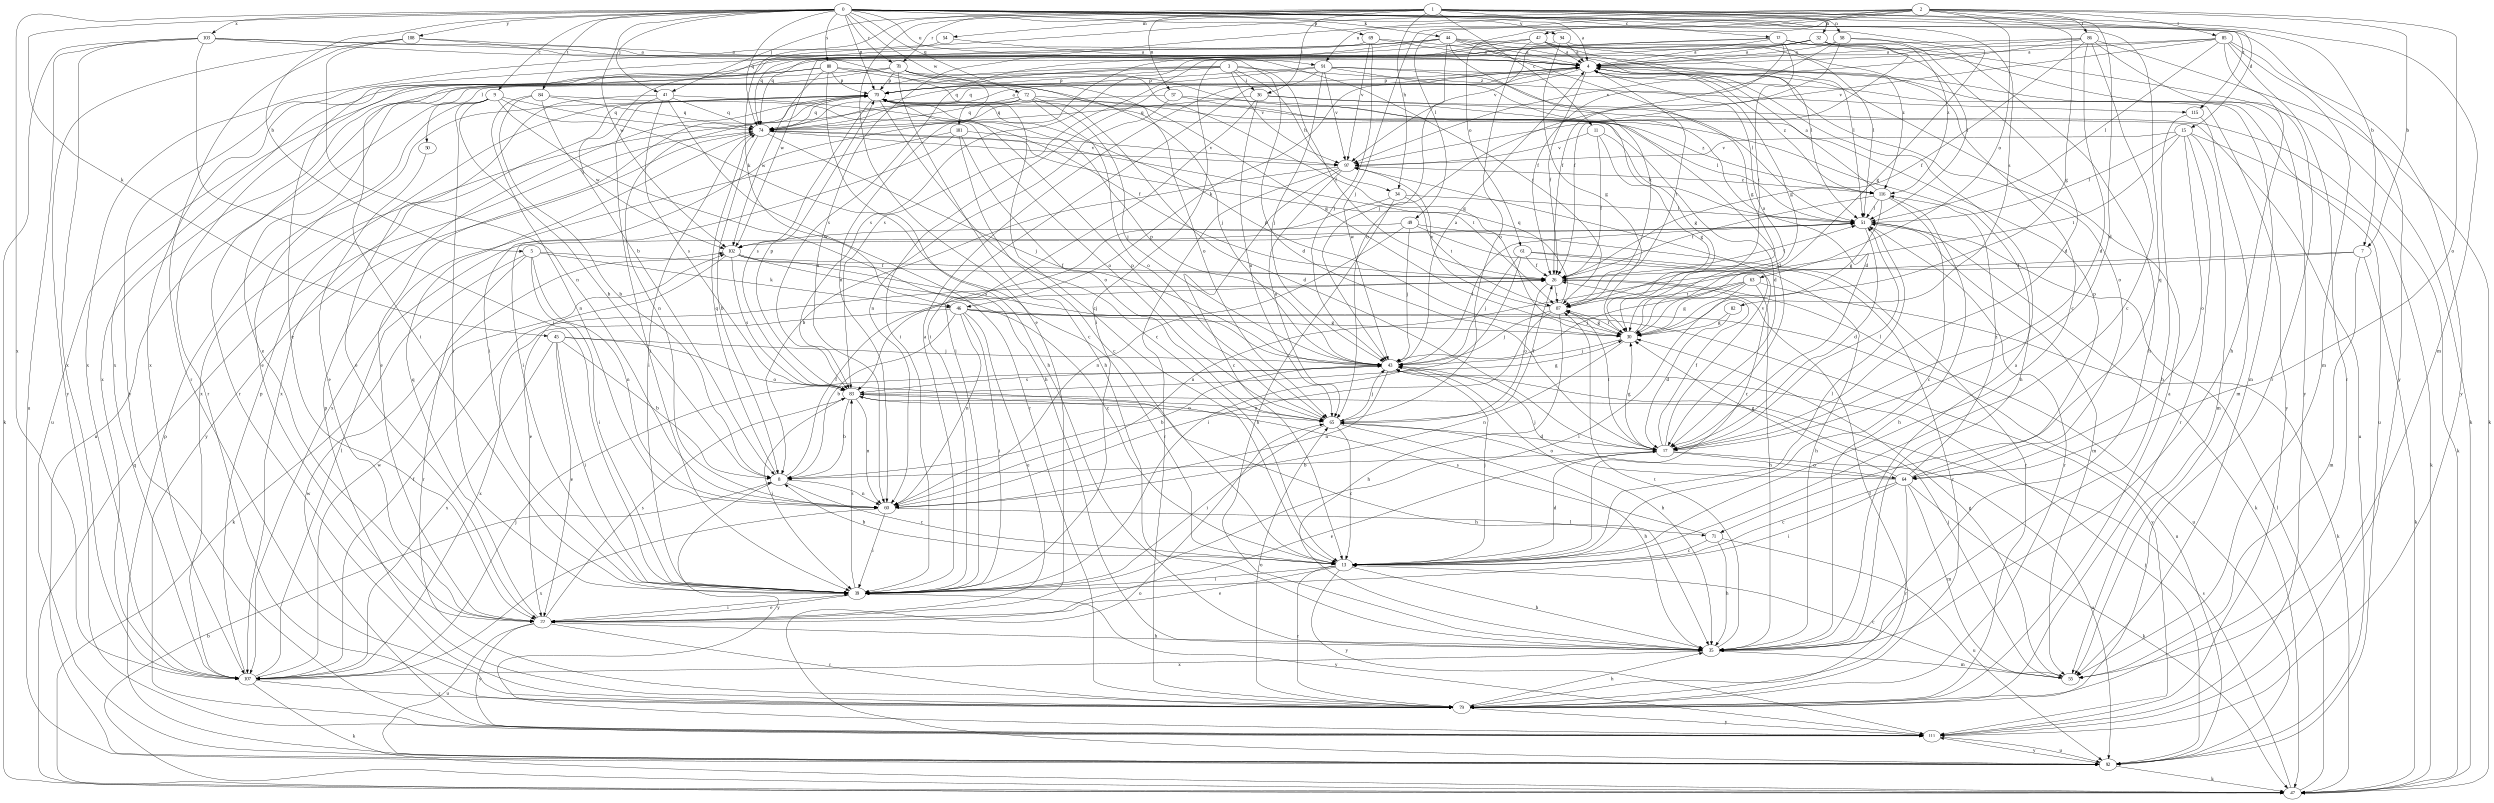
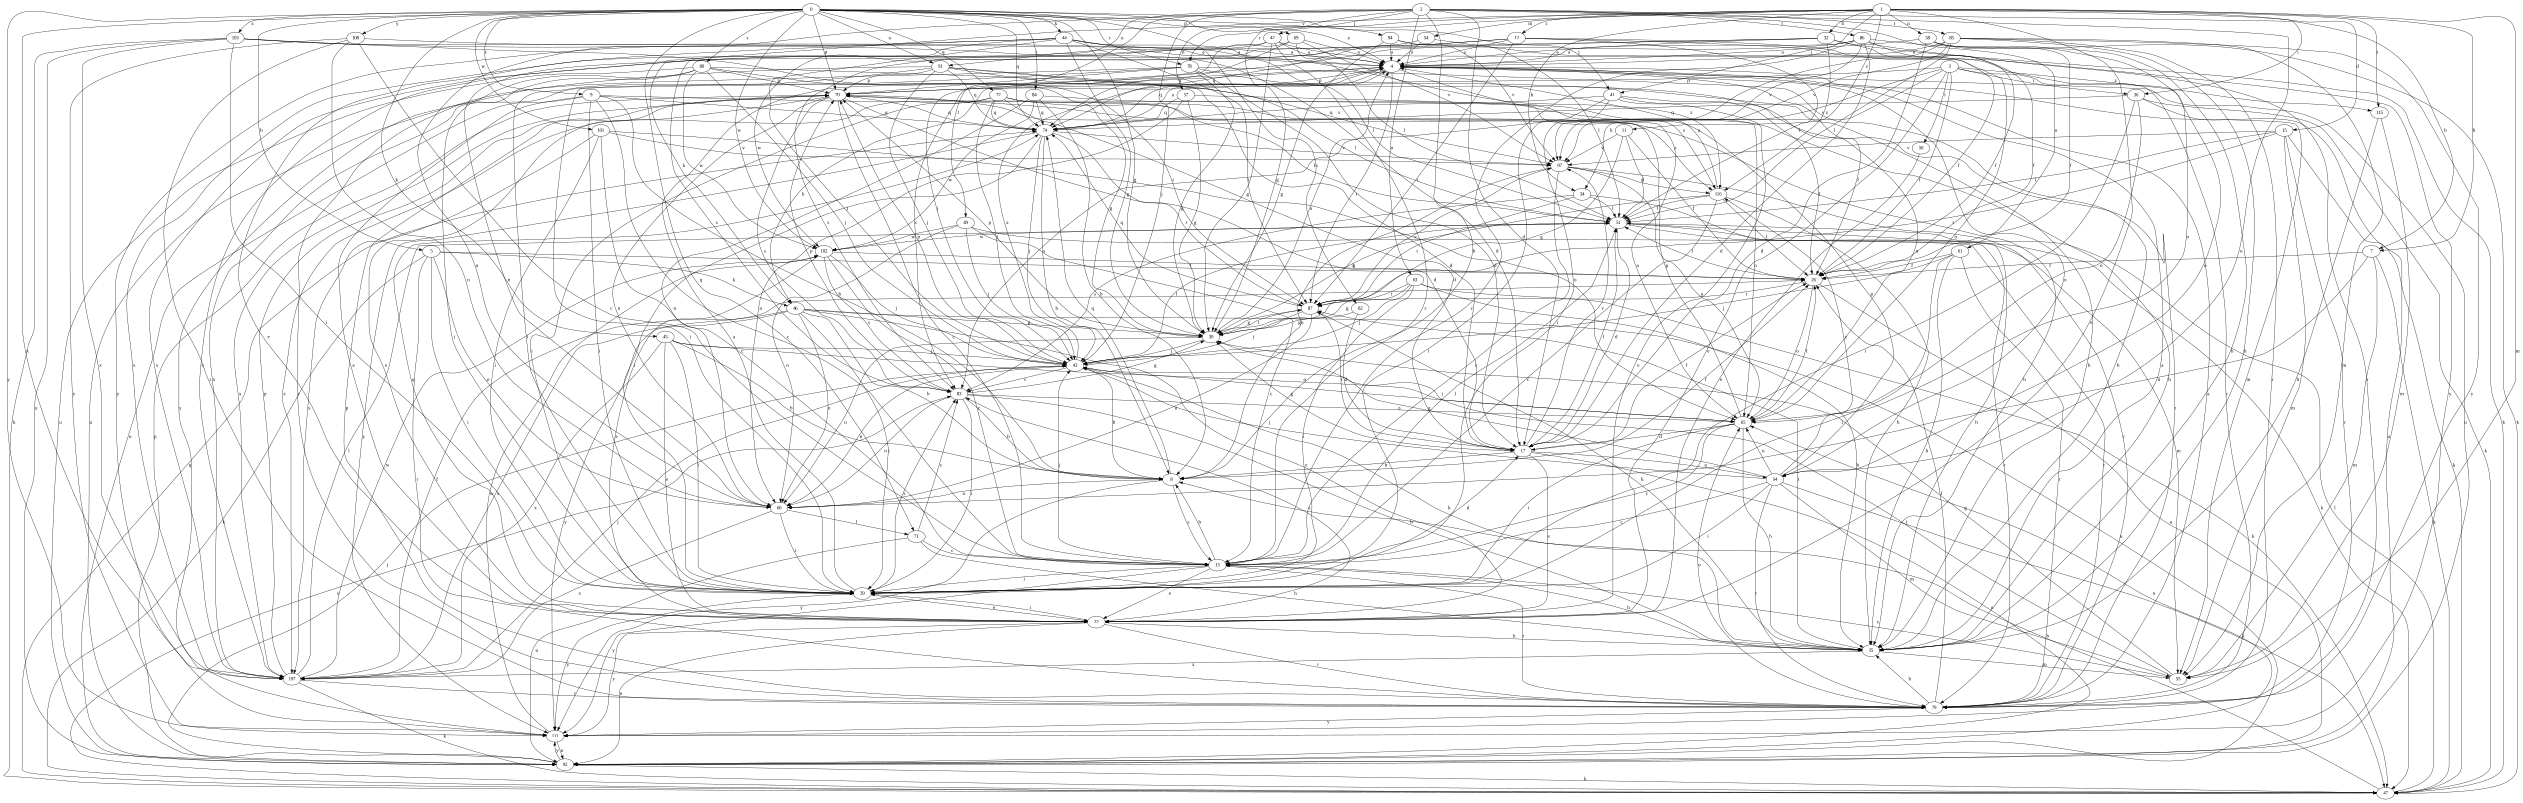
(2168, 377) -> (2066, 83)
none -> (59, 416)
